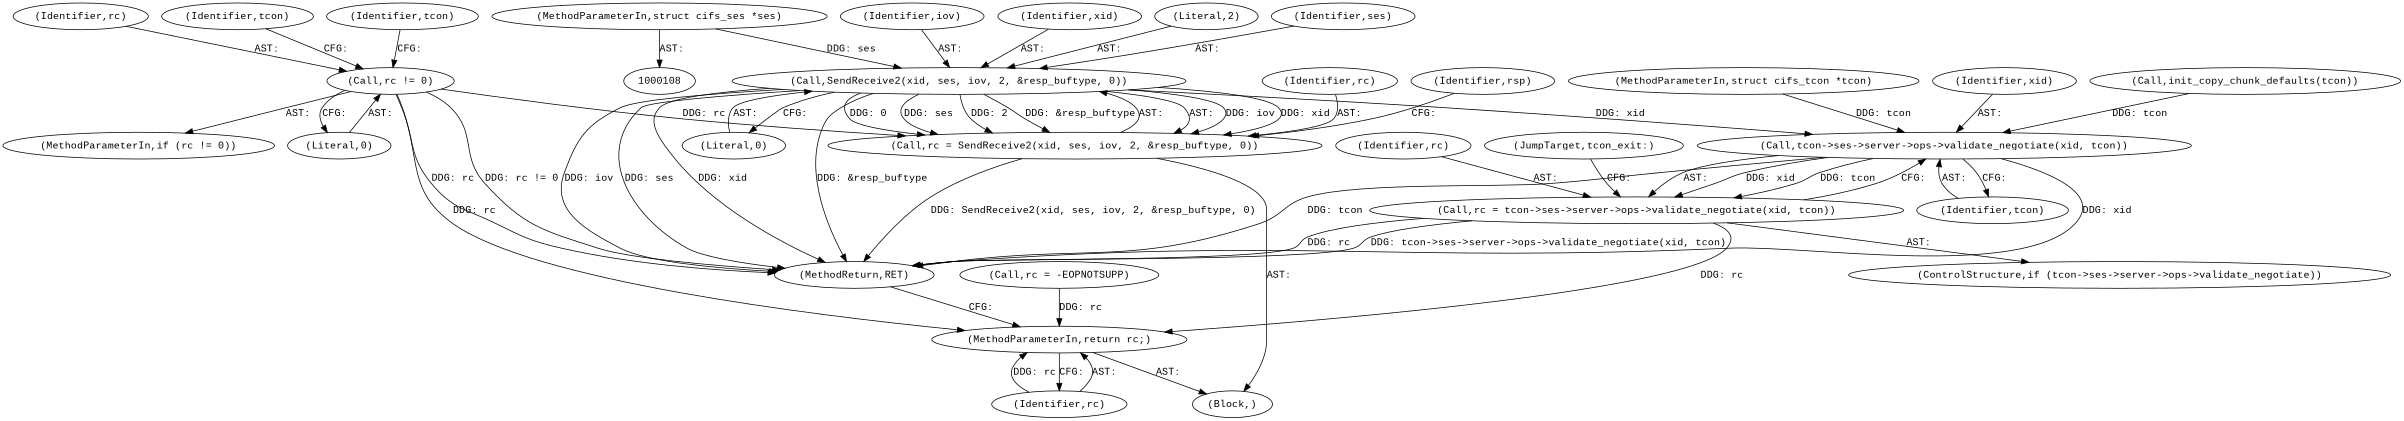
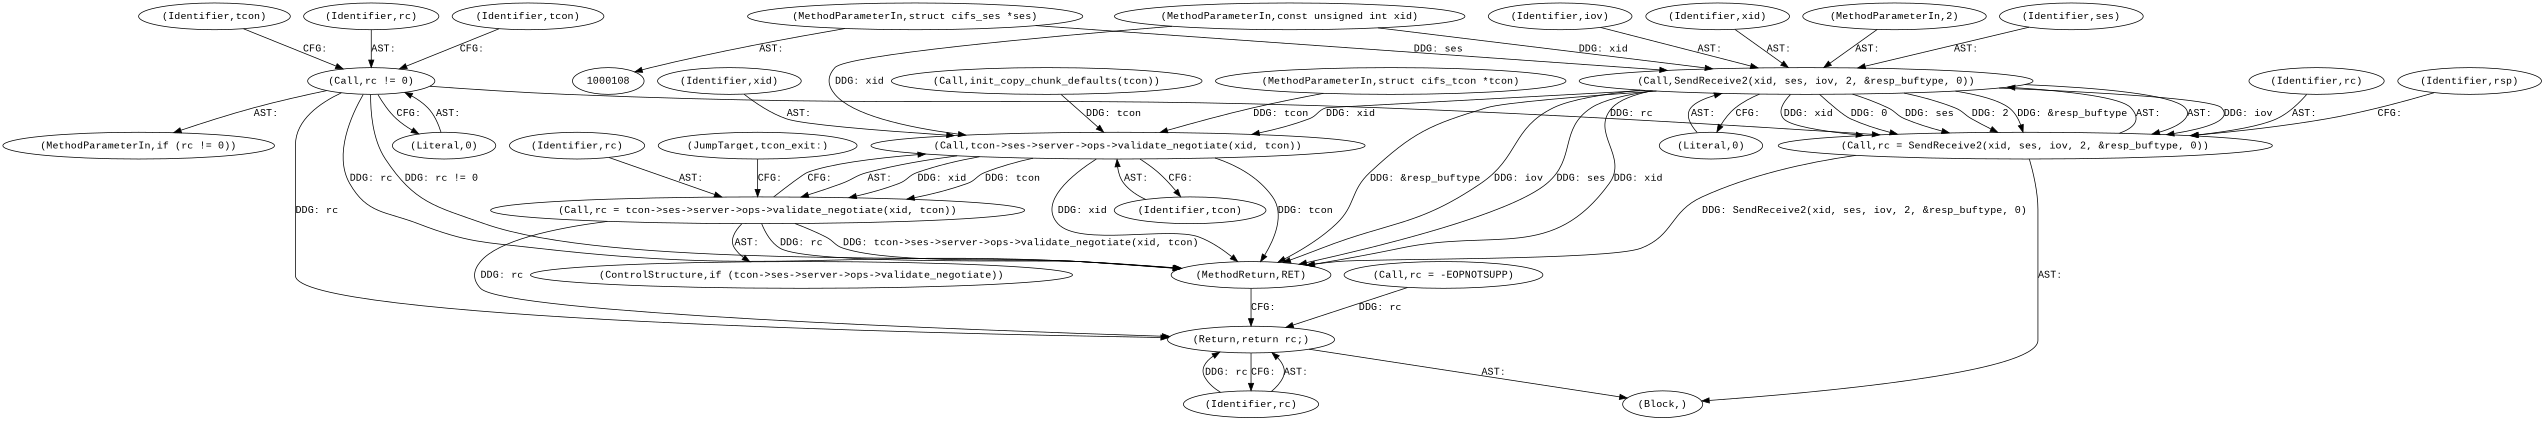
(1206, 16) -> (1894, 16)
none -> (1290, 16)
(1059, 340) -> (1251, 340)
